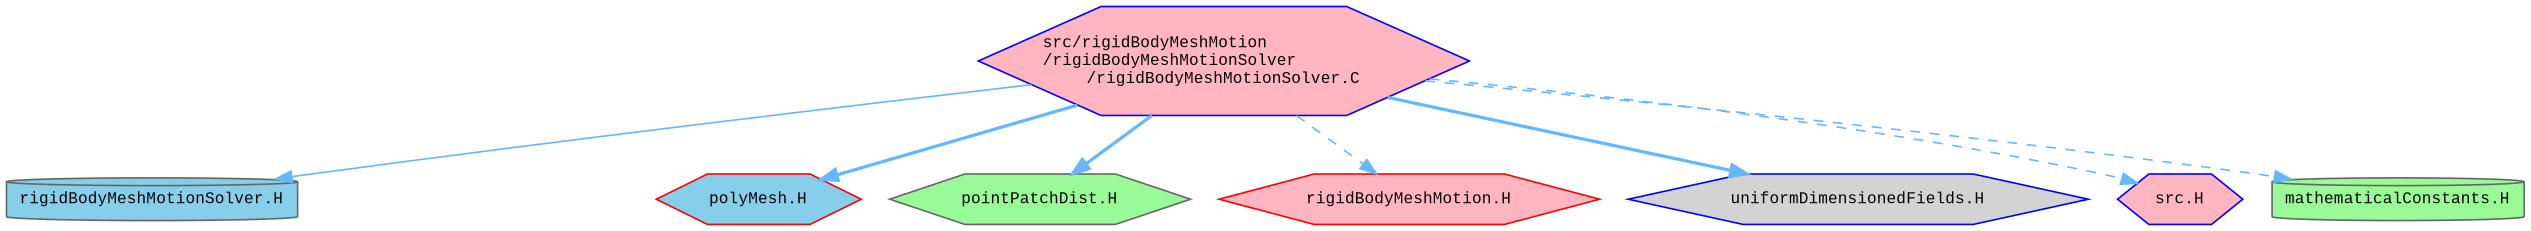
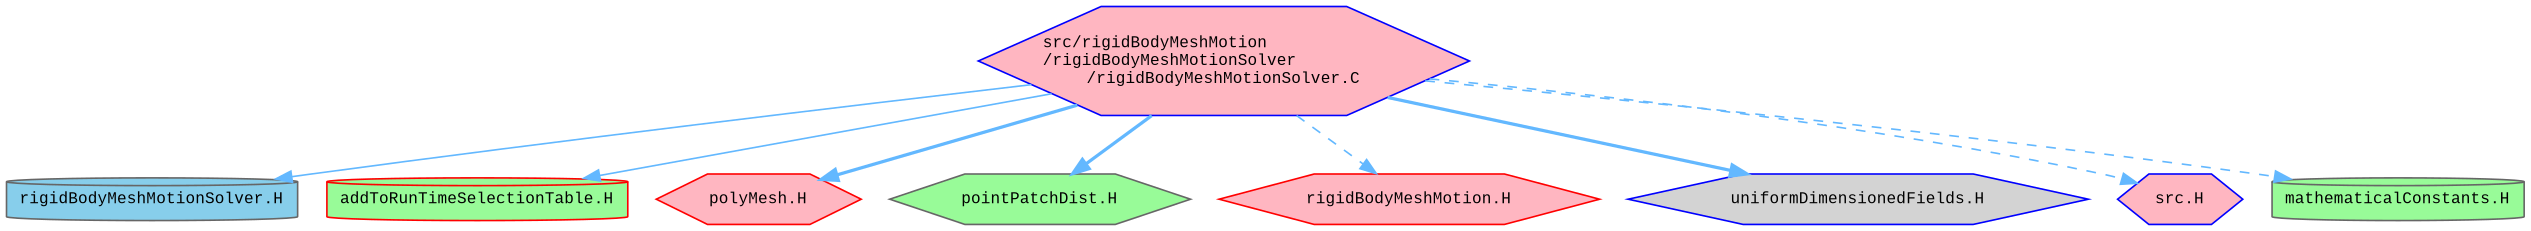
none -> (477, 199)
(759, 199) -> (759, 199)
